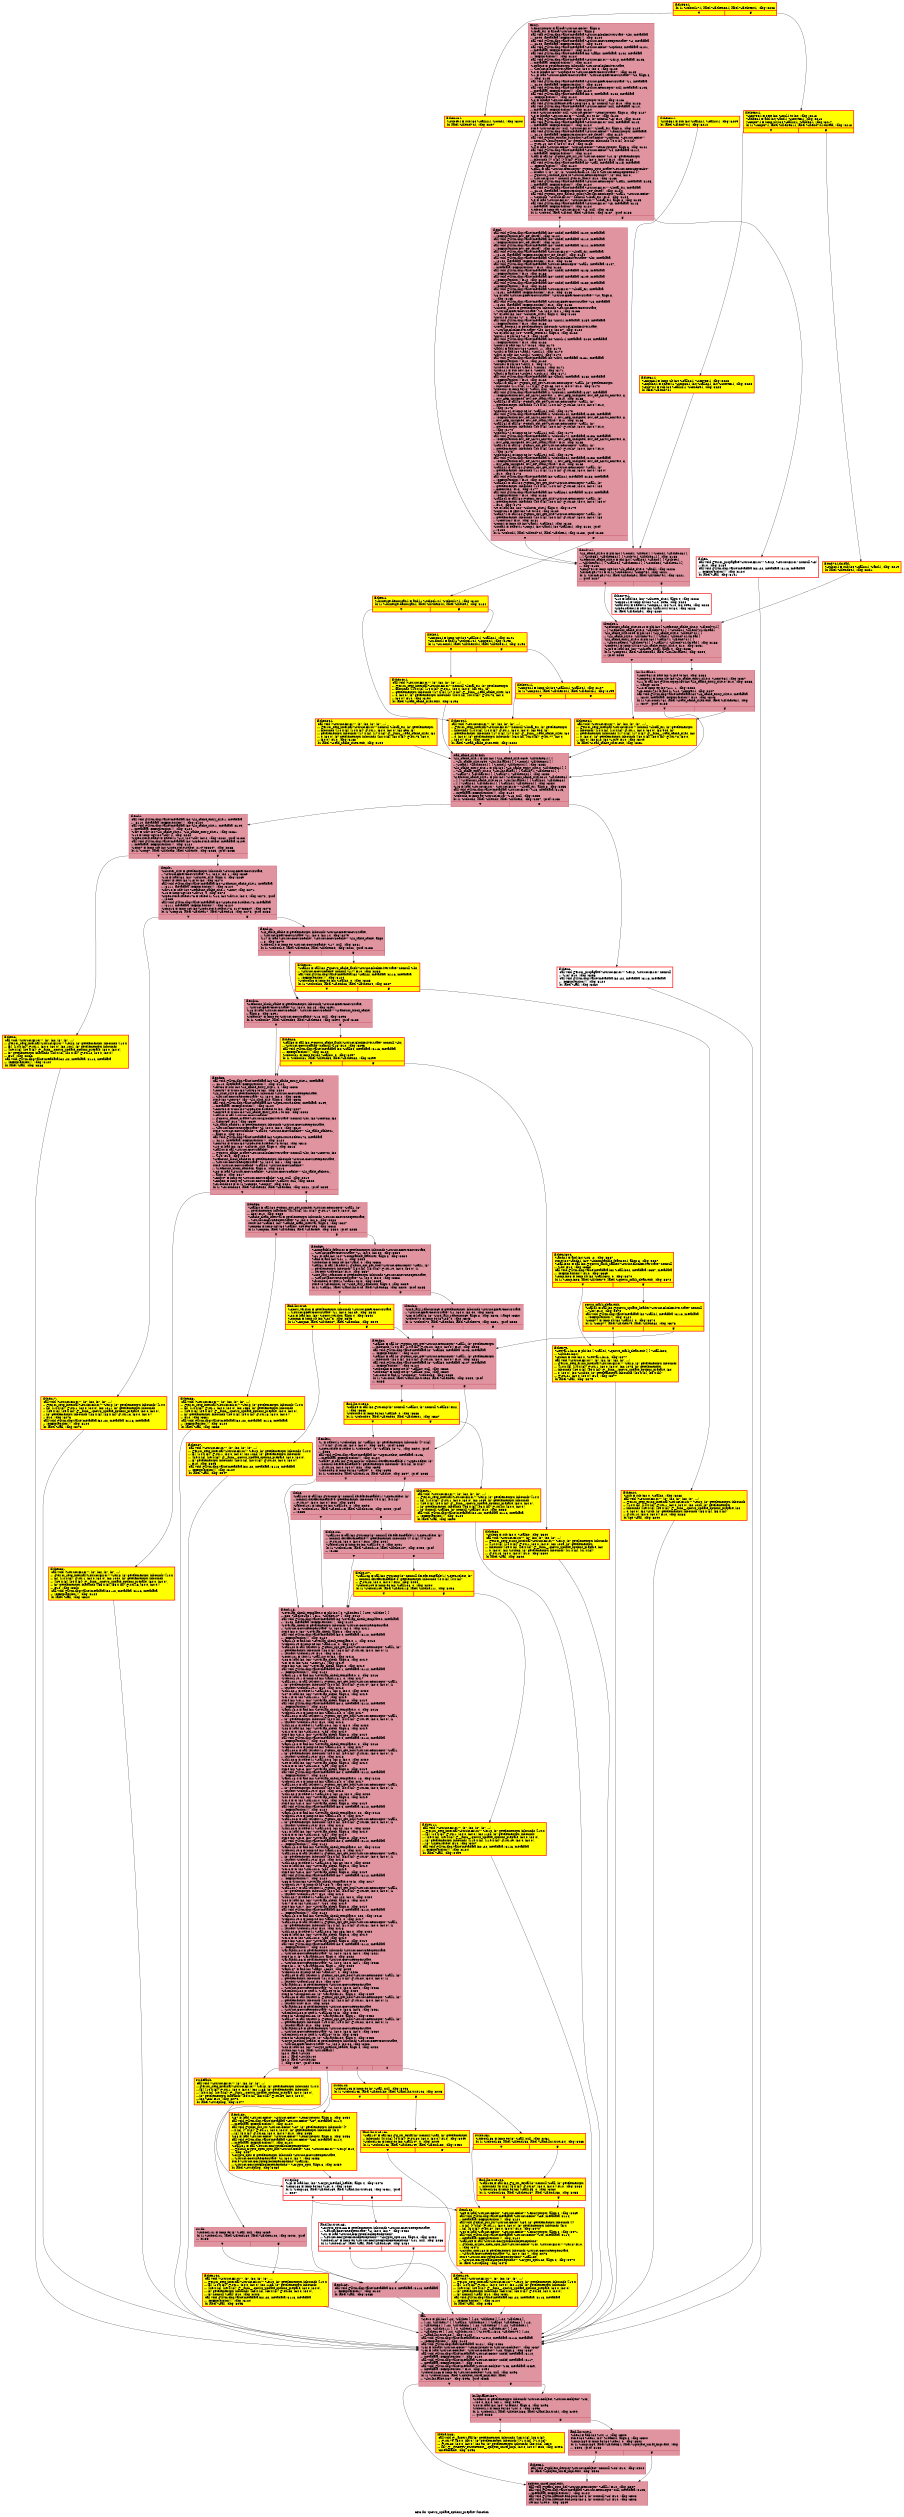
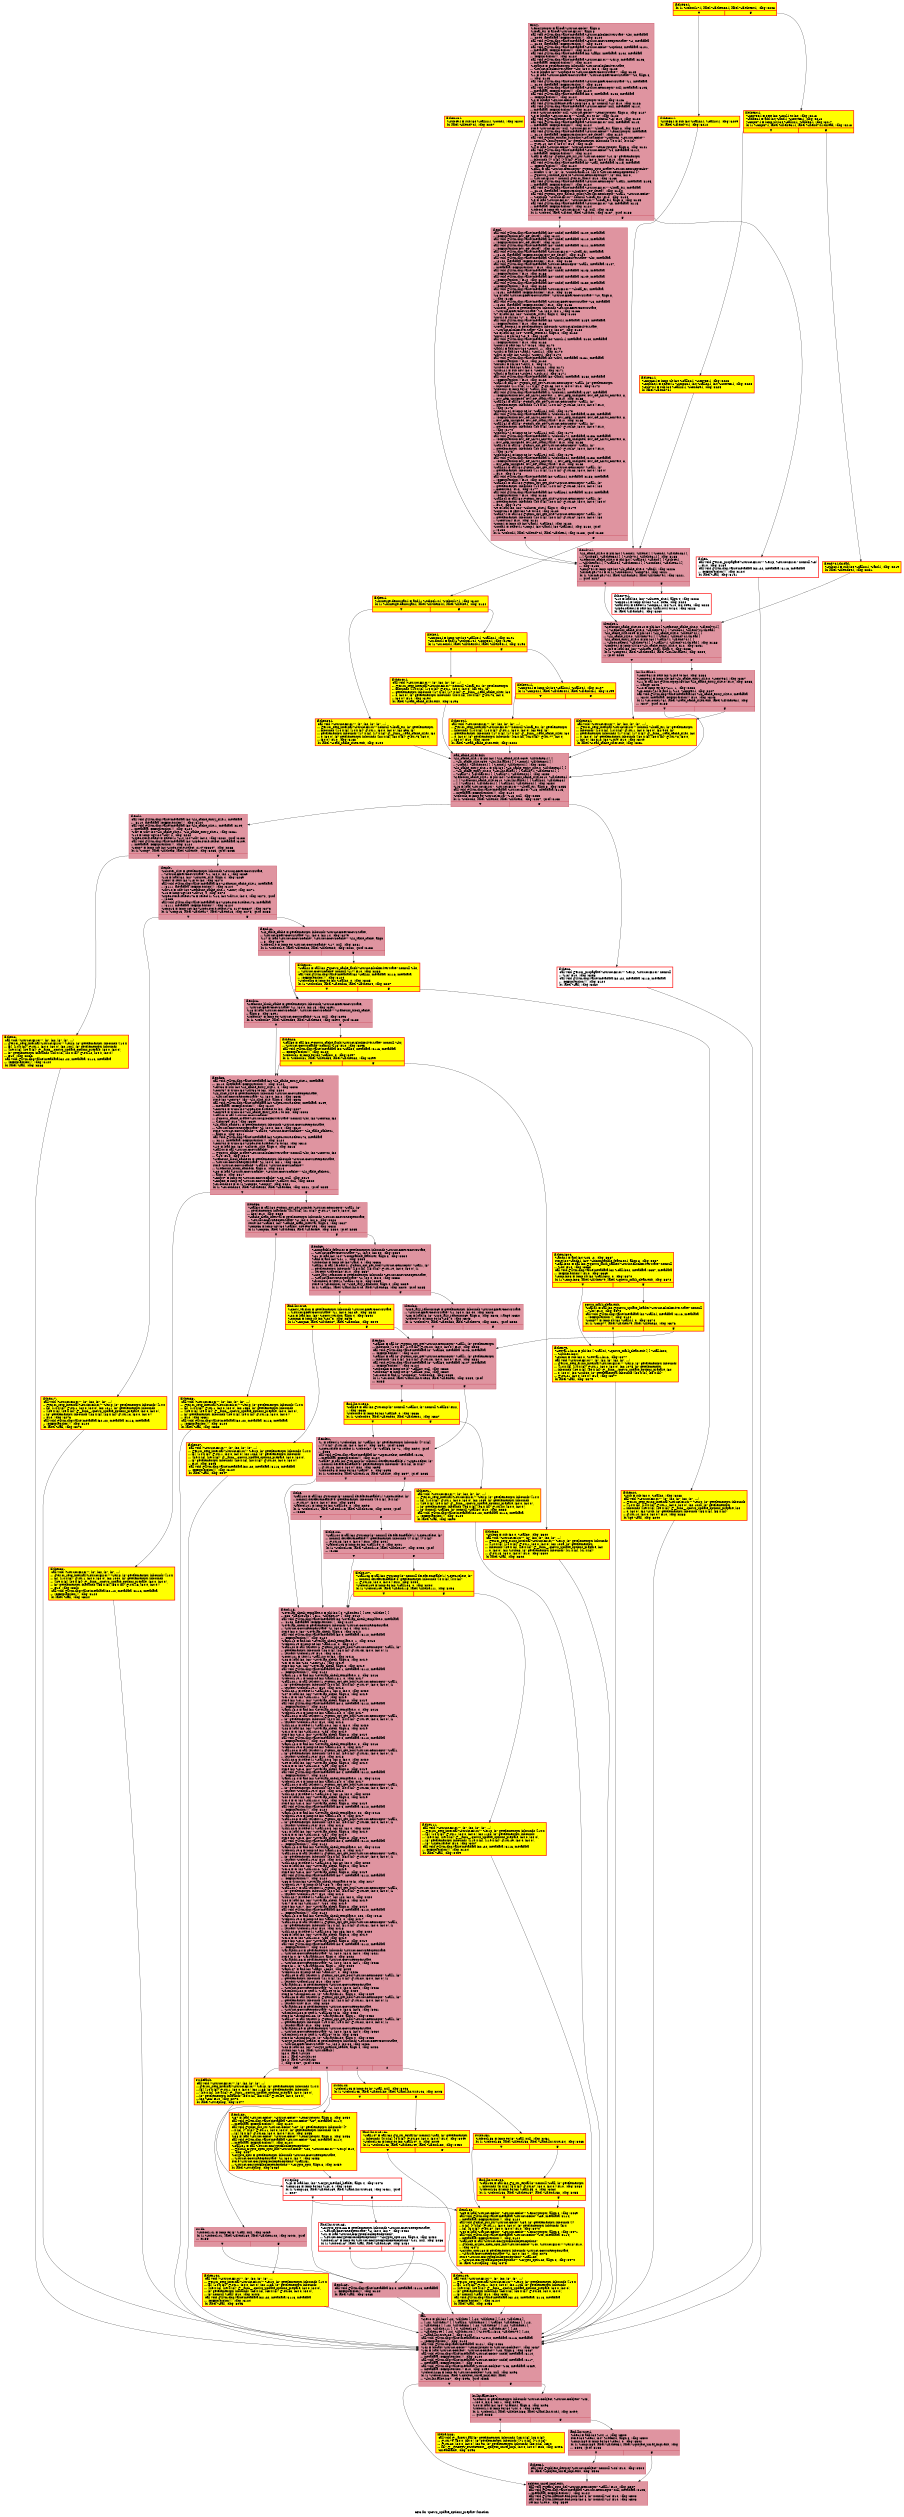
(548, 18) -> (699, 65)
(376, 689) -> (351, 658)
